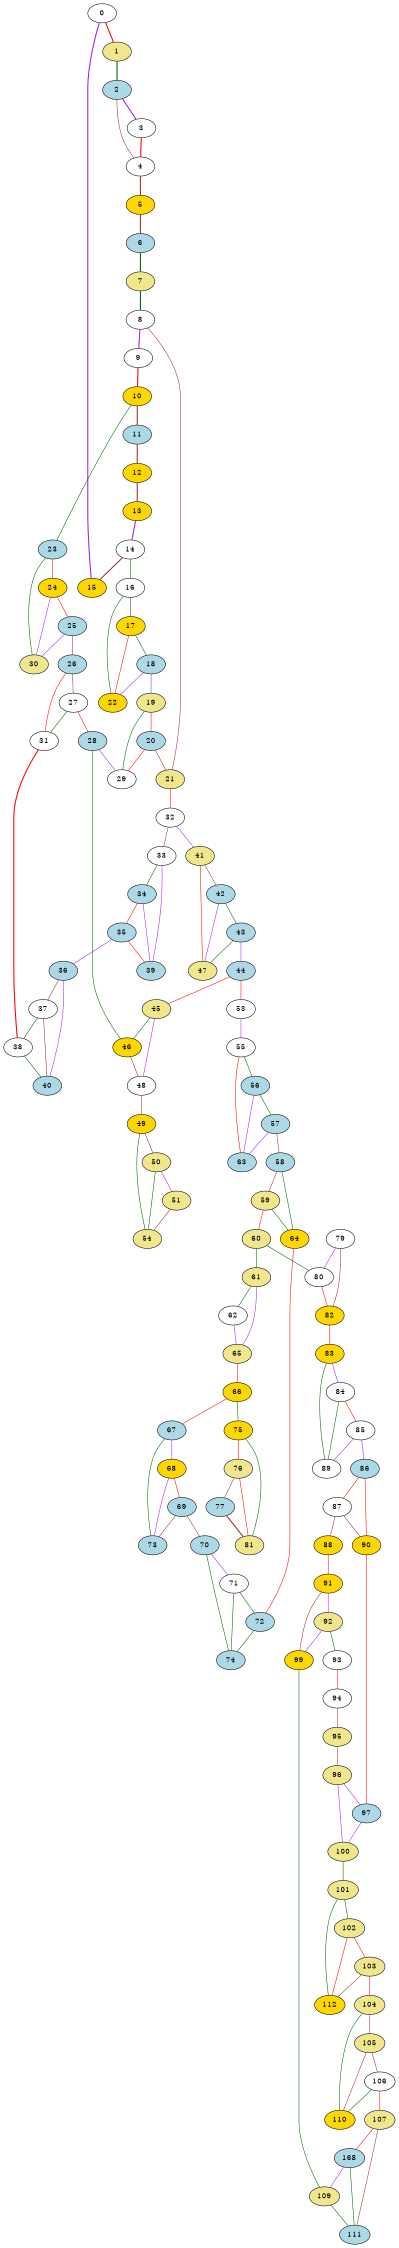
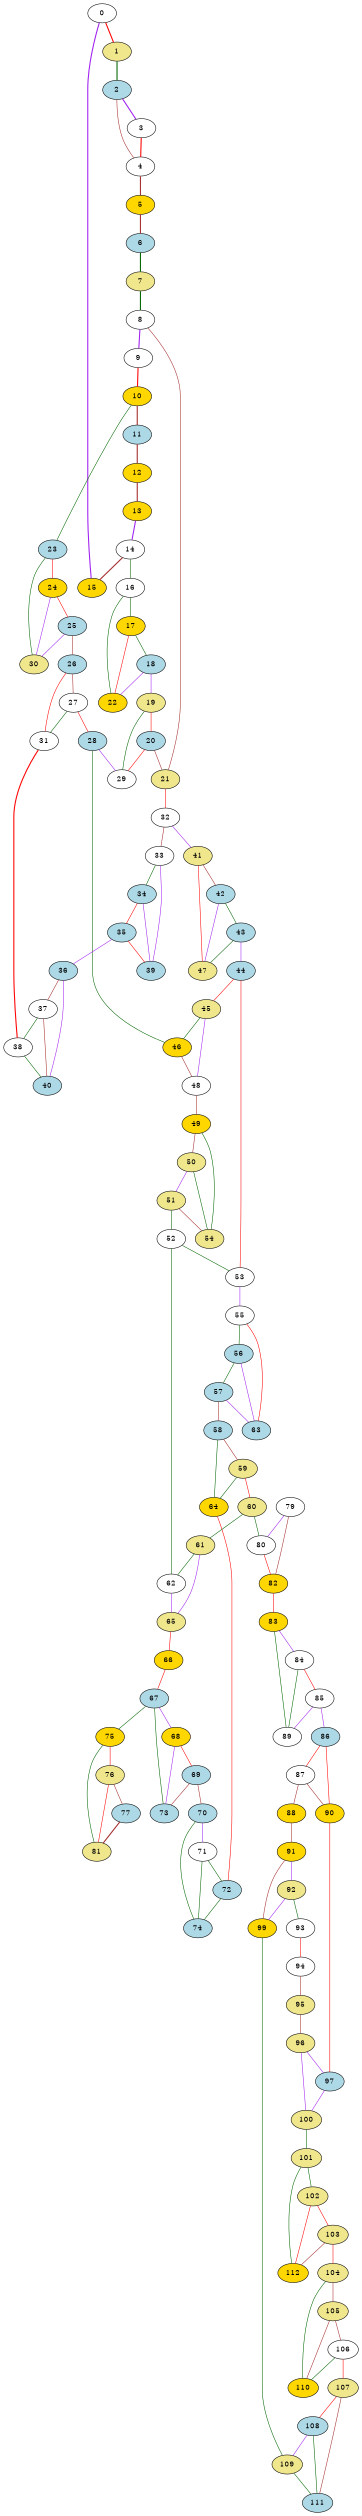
none -> (171, 1239)
(238, 1411) -> (132, 1718)
(349, 2158) -> (313, 2426)
